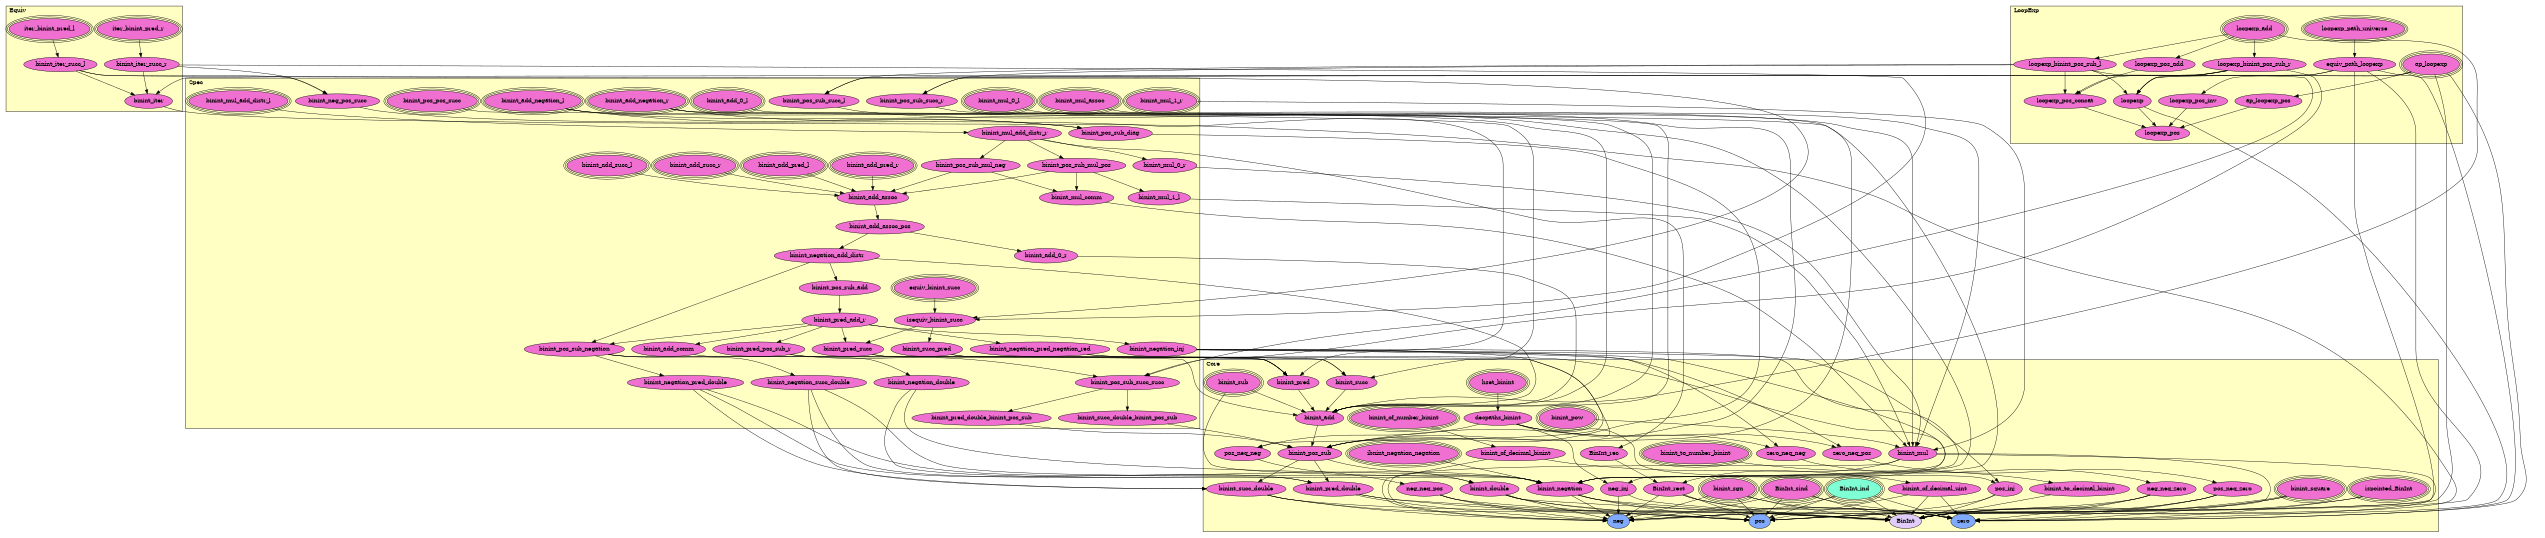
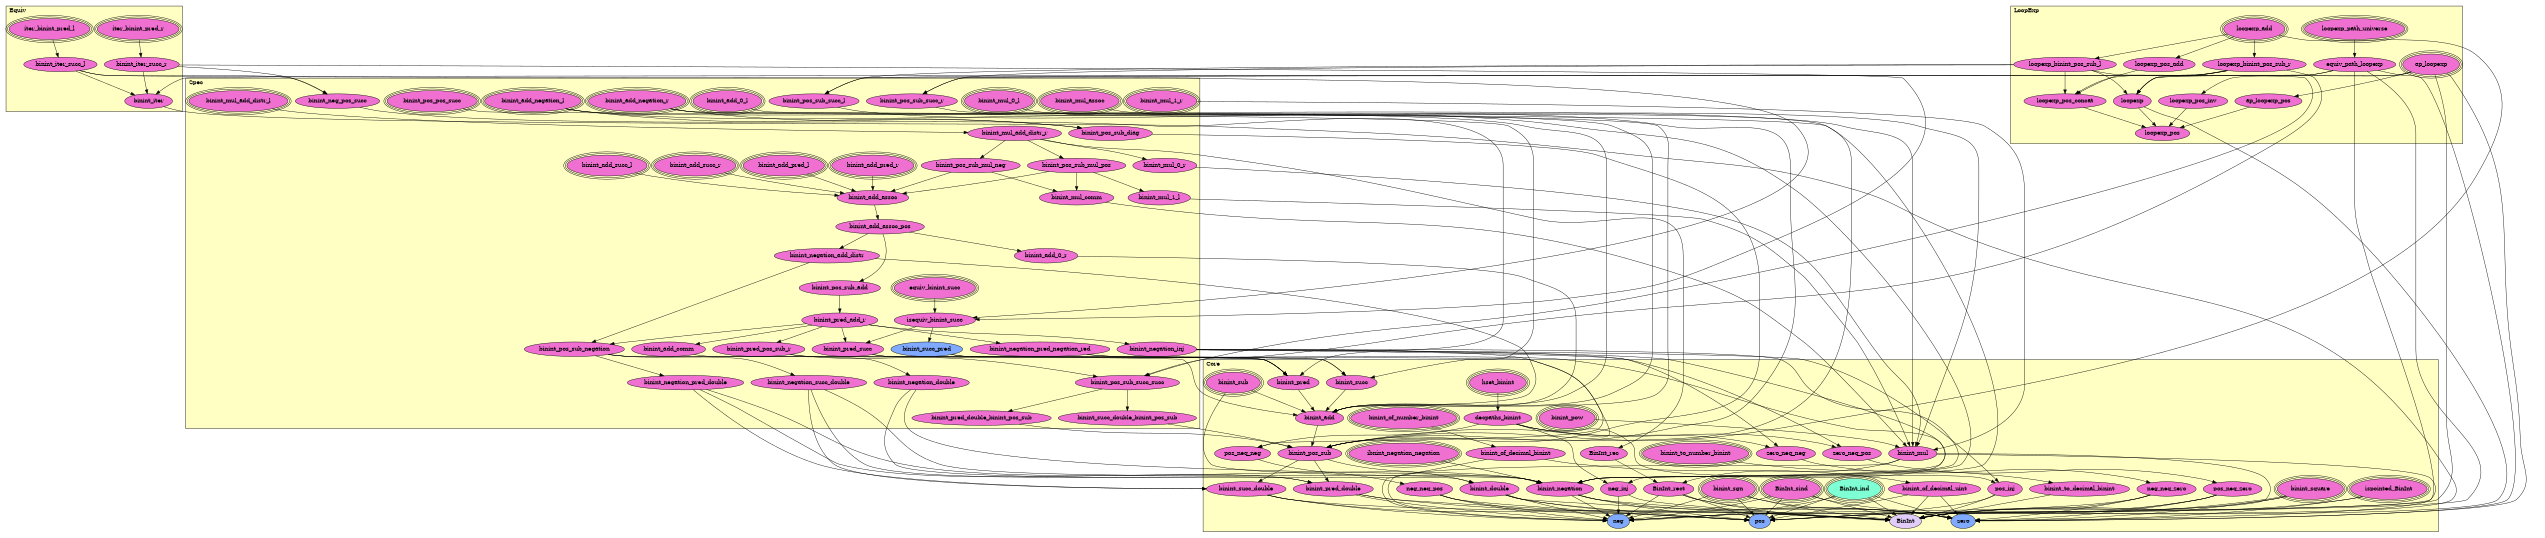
(833, 270) -> (883, 263)
(2067, 314) -> (2095, 369)
(927, 349) -> (927, 349)
